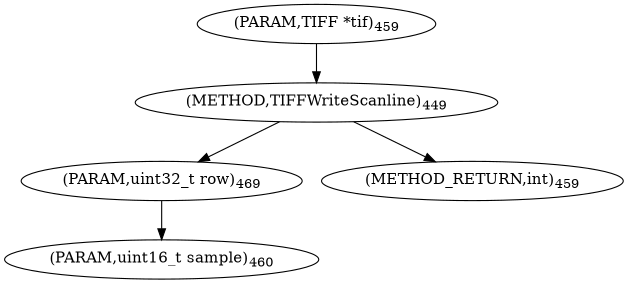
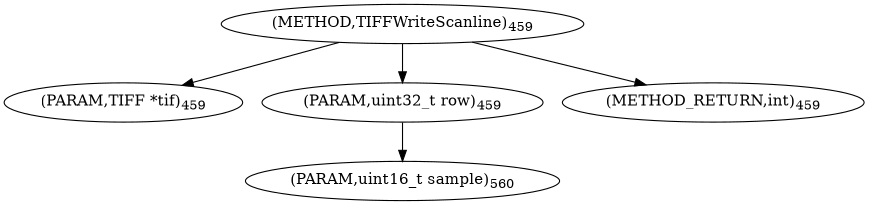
(316, 58) -> (266, 62)
(435, 101) -> (521, 22)
(248, 179) -> (489, 101)
(261, 258) -> (502, 179)
